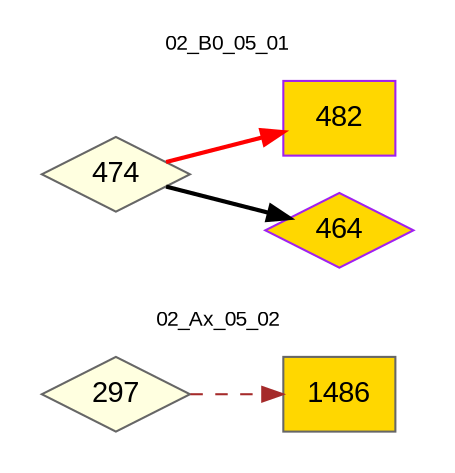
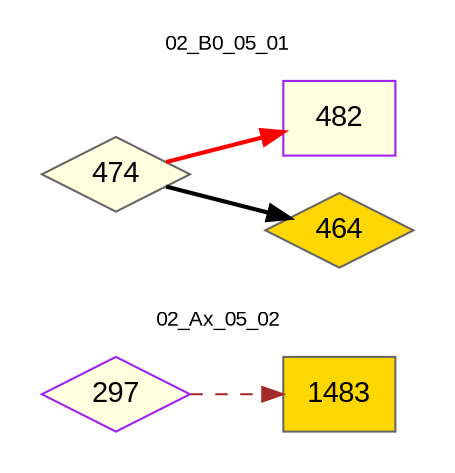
(339, 118) -> (339, 118)
(339, 230) -> (339, 230)
(116, 394) -> (116, 394)
(339, 394) -> (339, 394)
